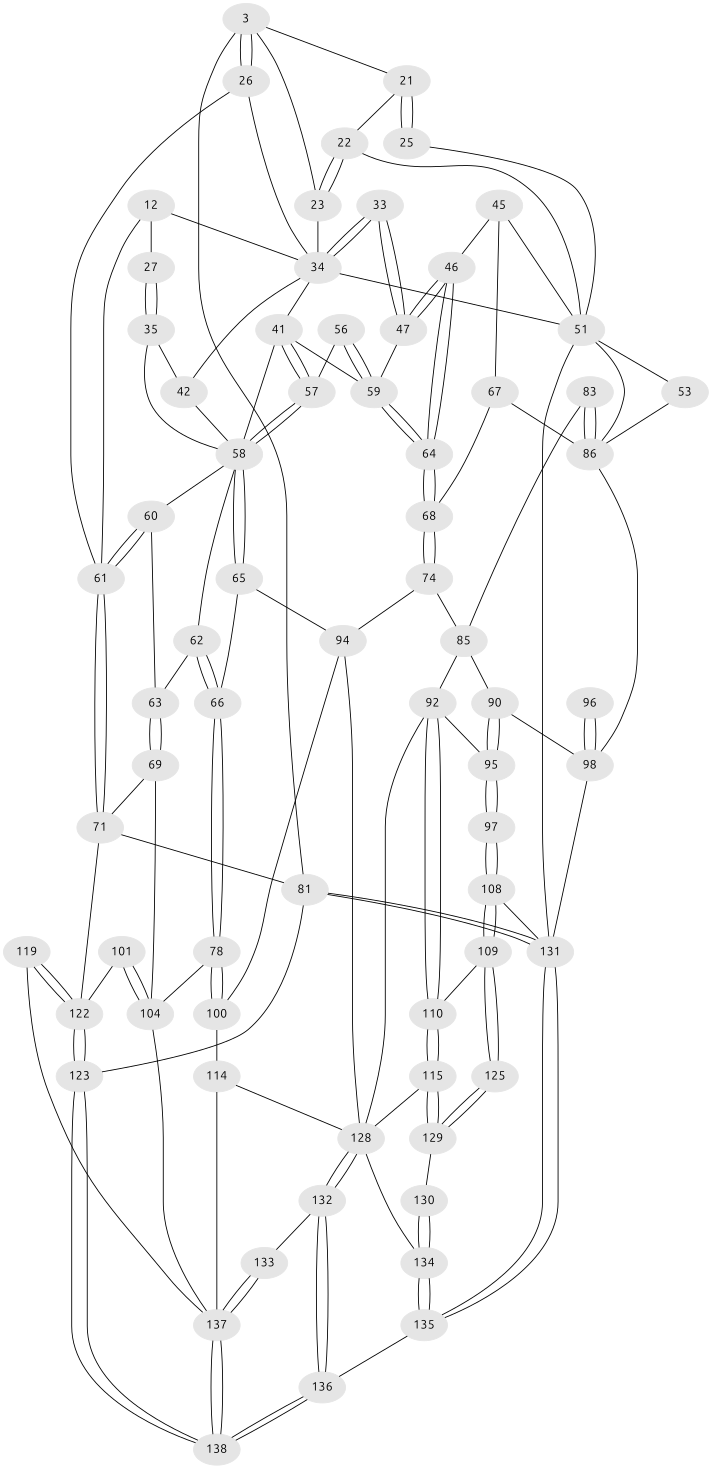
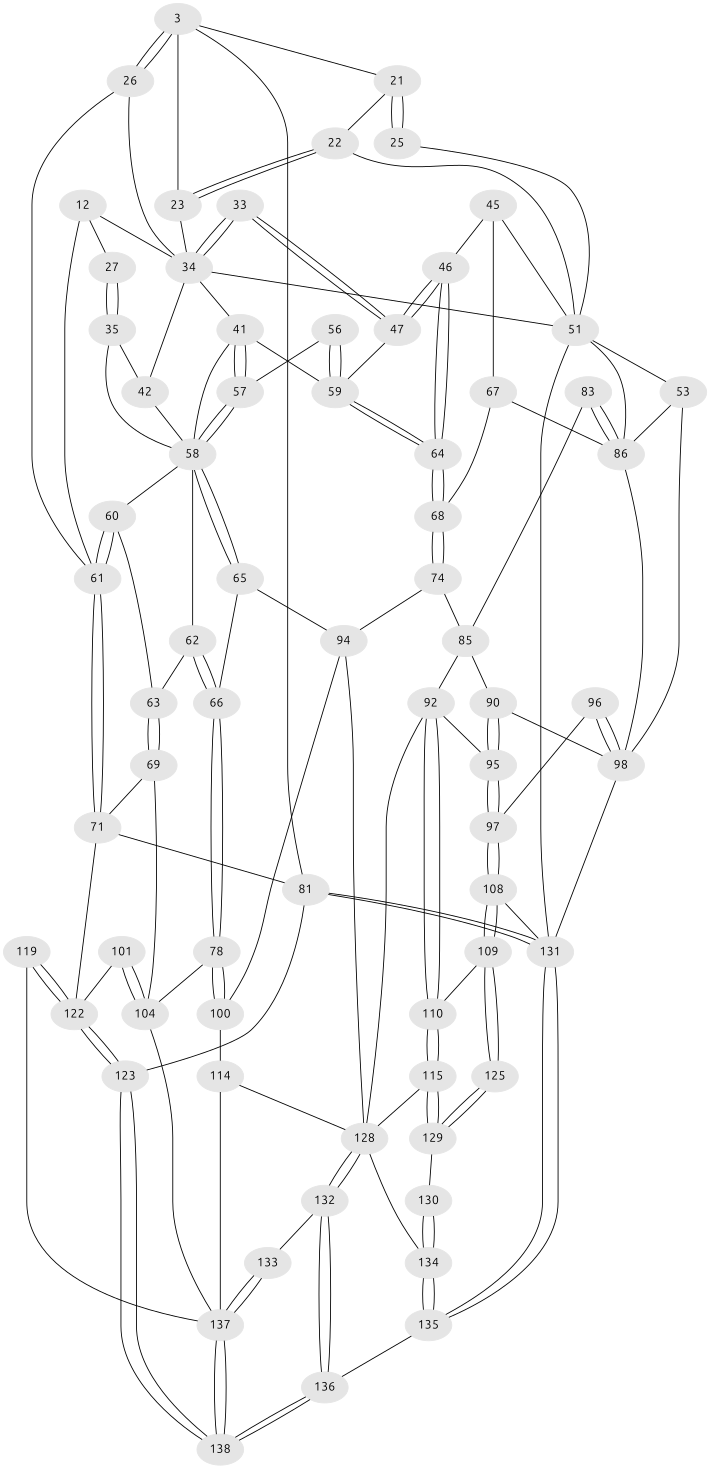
none -> (679, 585)
none -> (546, 763)
